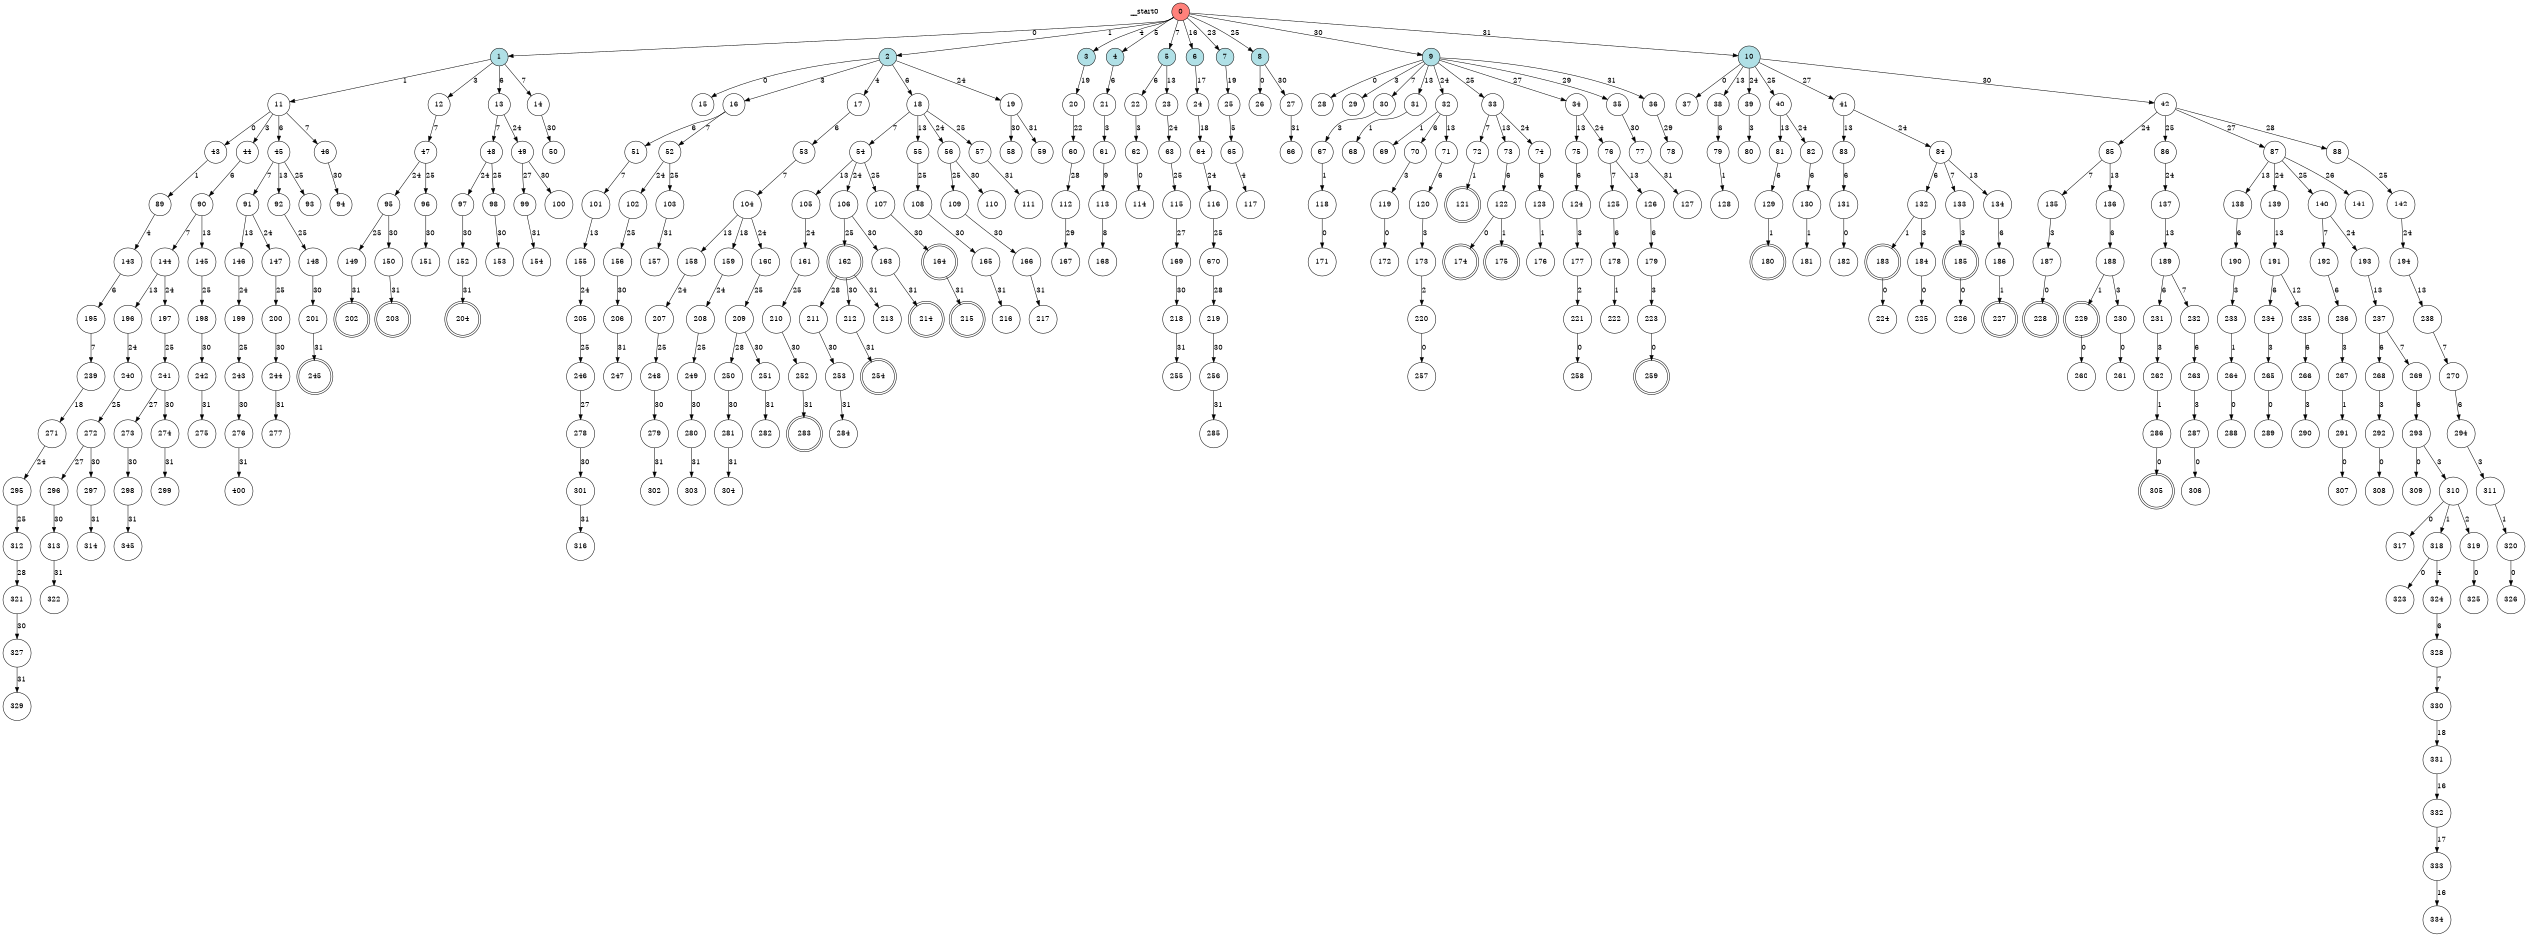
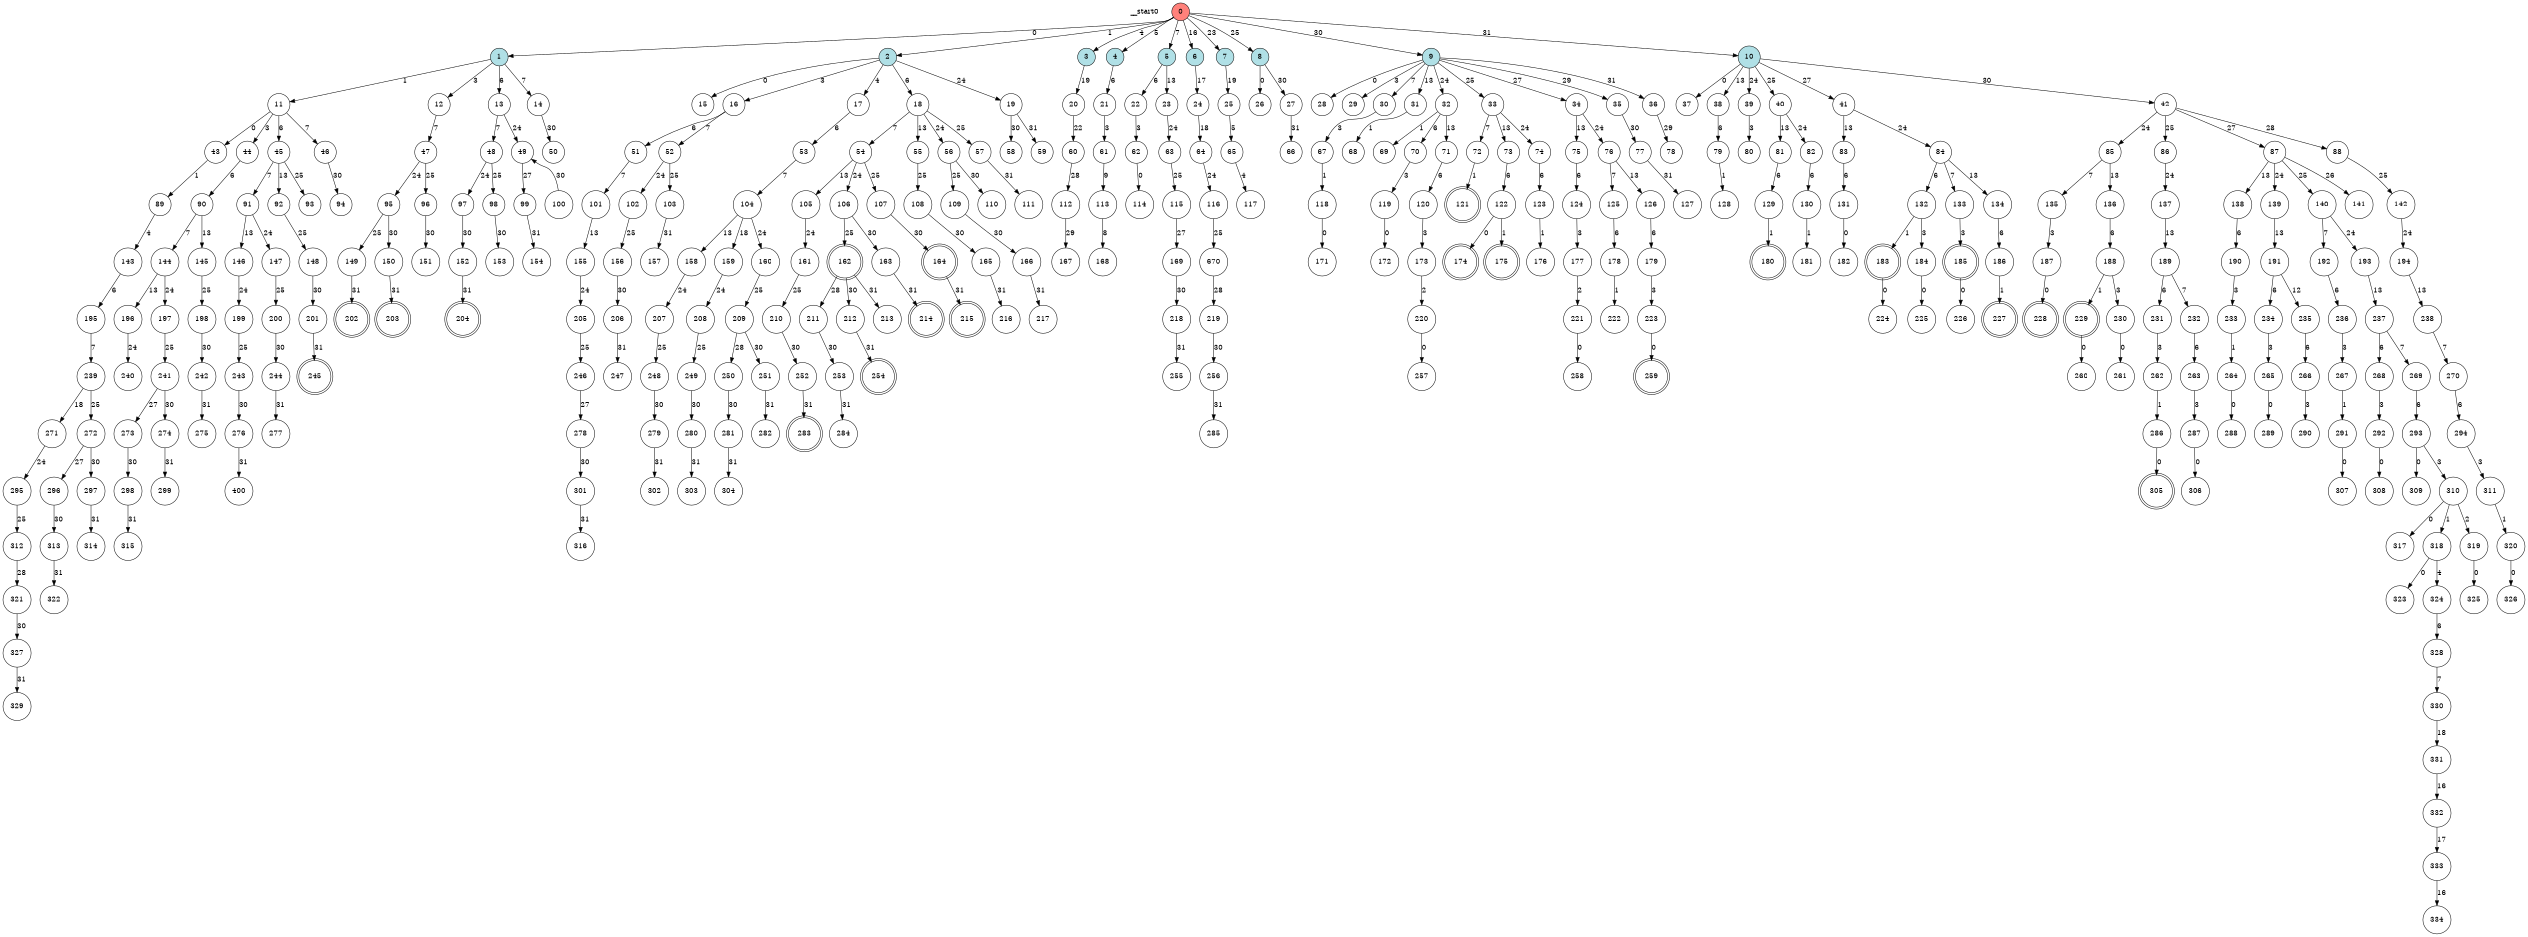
(538, 175) -> (552, 172)
(111, 403) -> (91, 403)
(128, 546) -> (128, 546)
